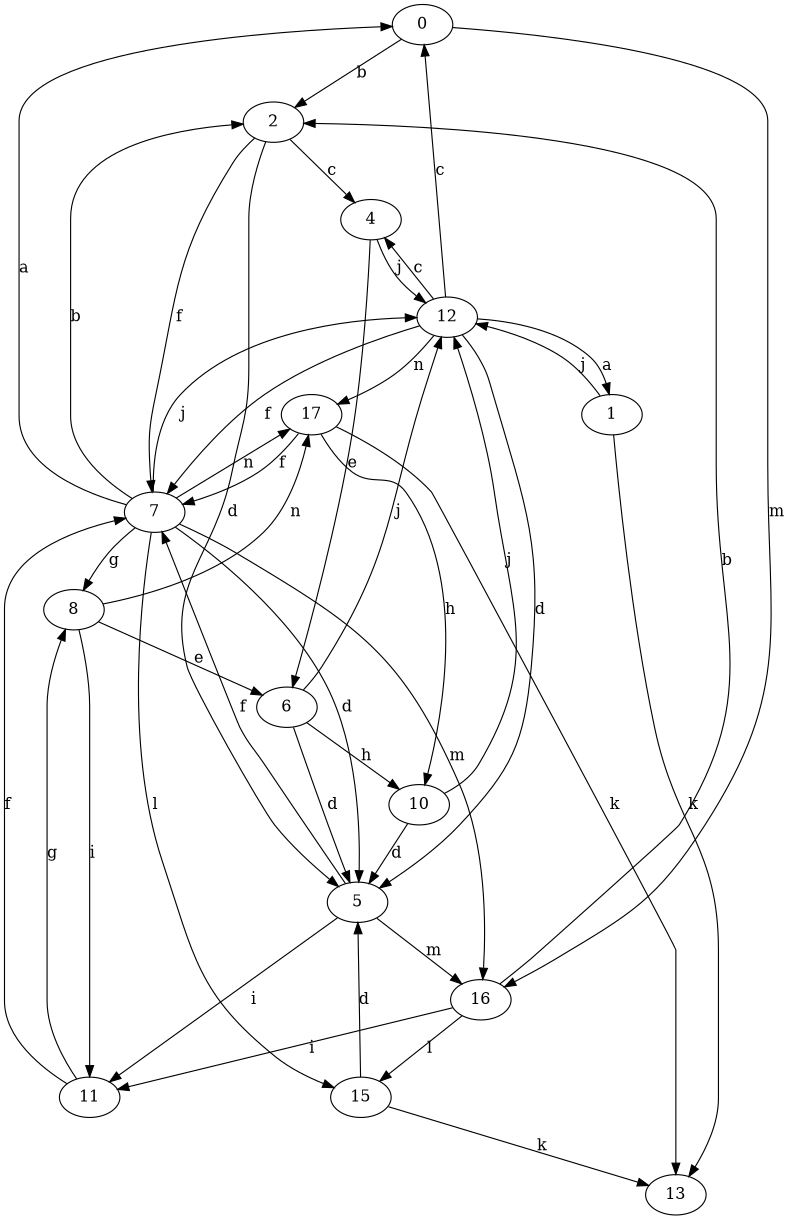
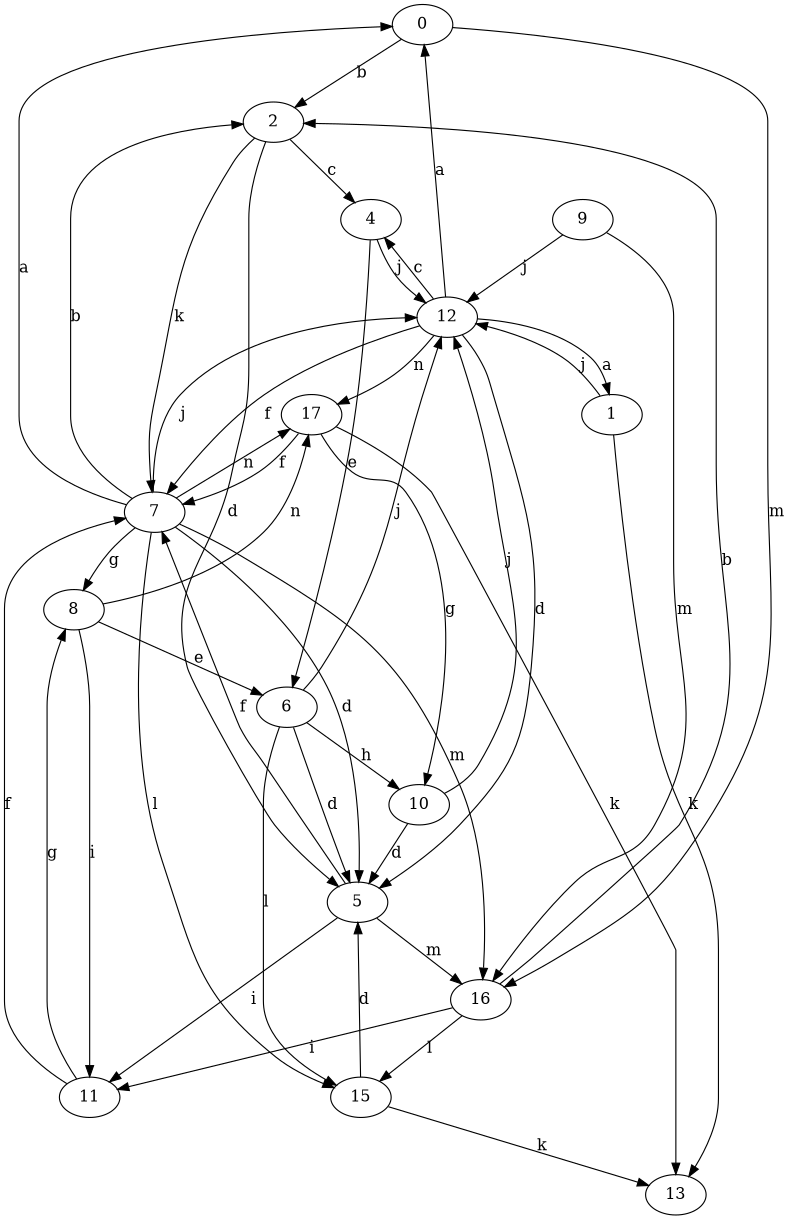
(440, 171) -> (440, 171)
none -> (583, 220)
(179, 317) -> (179, 317)
(451, 610) -> (451, 610)
none -> (263, 916)
